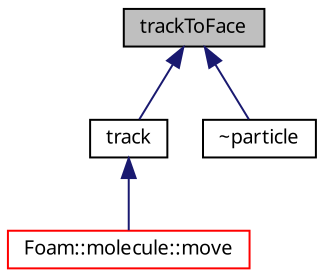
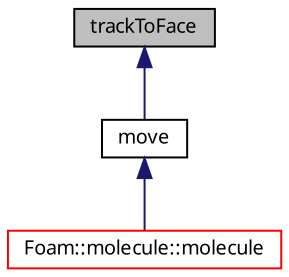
(129, 139) -> (145, 139)
(259, 139) -> none
(129, 250) -> (145, 250)
